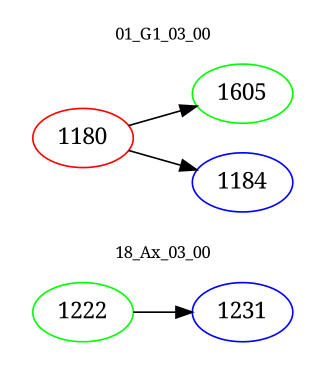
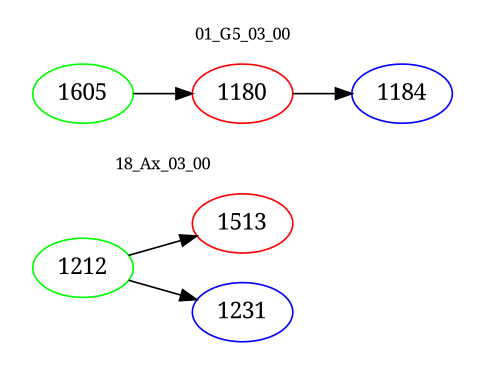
(163, 35) -> (243, 35)
(155, 118) -> (154, 94)
none -> (243, 223)
(83, 312) -> (83, 268)
